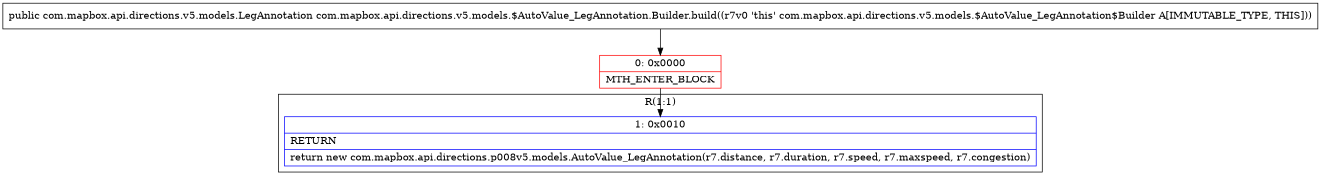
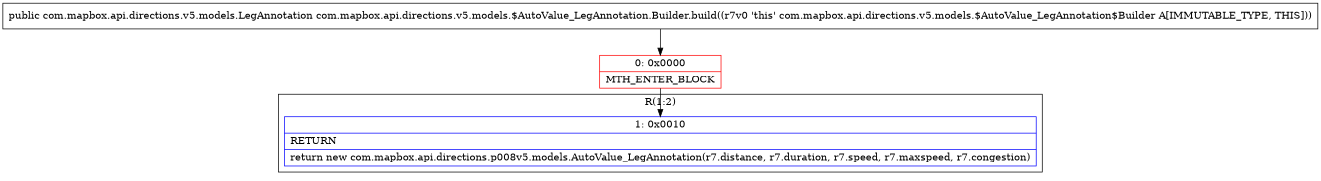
(660, 102) -> (660, 102)
